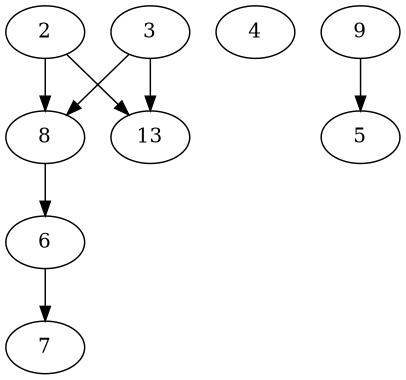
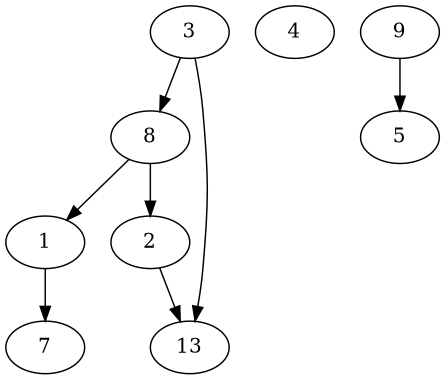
(45, 78) -> (150, 183)
(45, 242) -> (45, 242)
